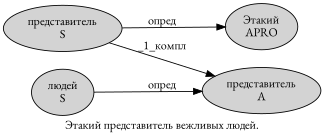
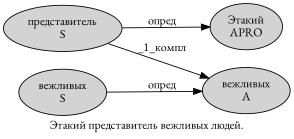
(262, 91) -> (246, 91)
(63, 92) -> (63, 92)
